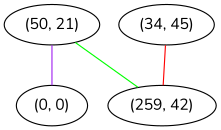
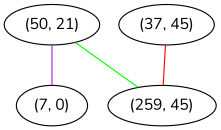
(167, 25) -> (167, 25)
(52, 106) -> (52, 106)
(162, 106) -> (162, 106)
